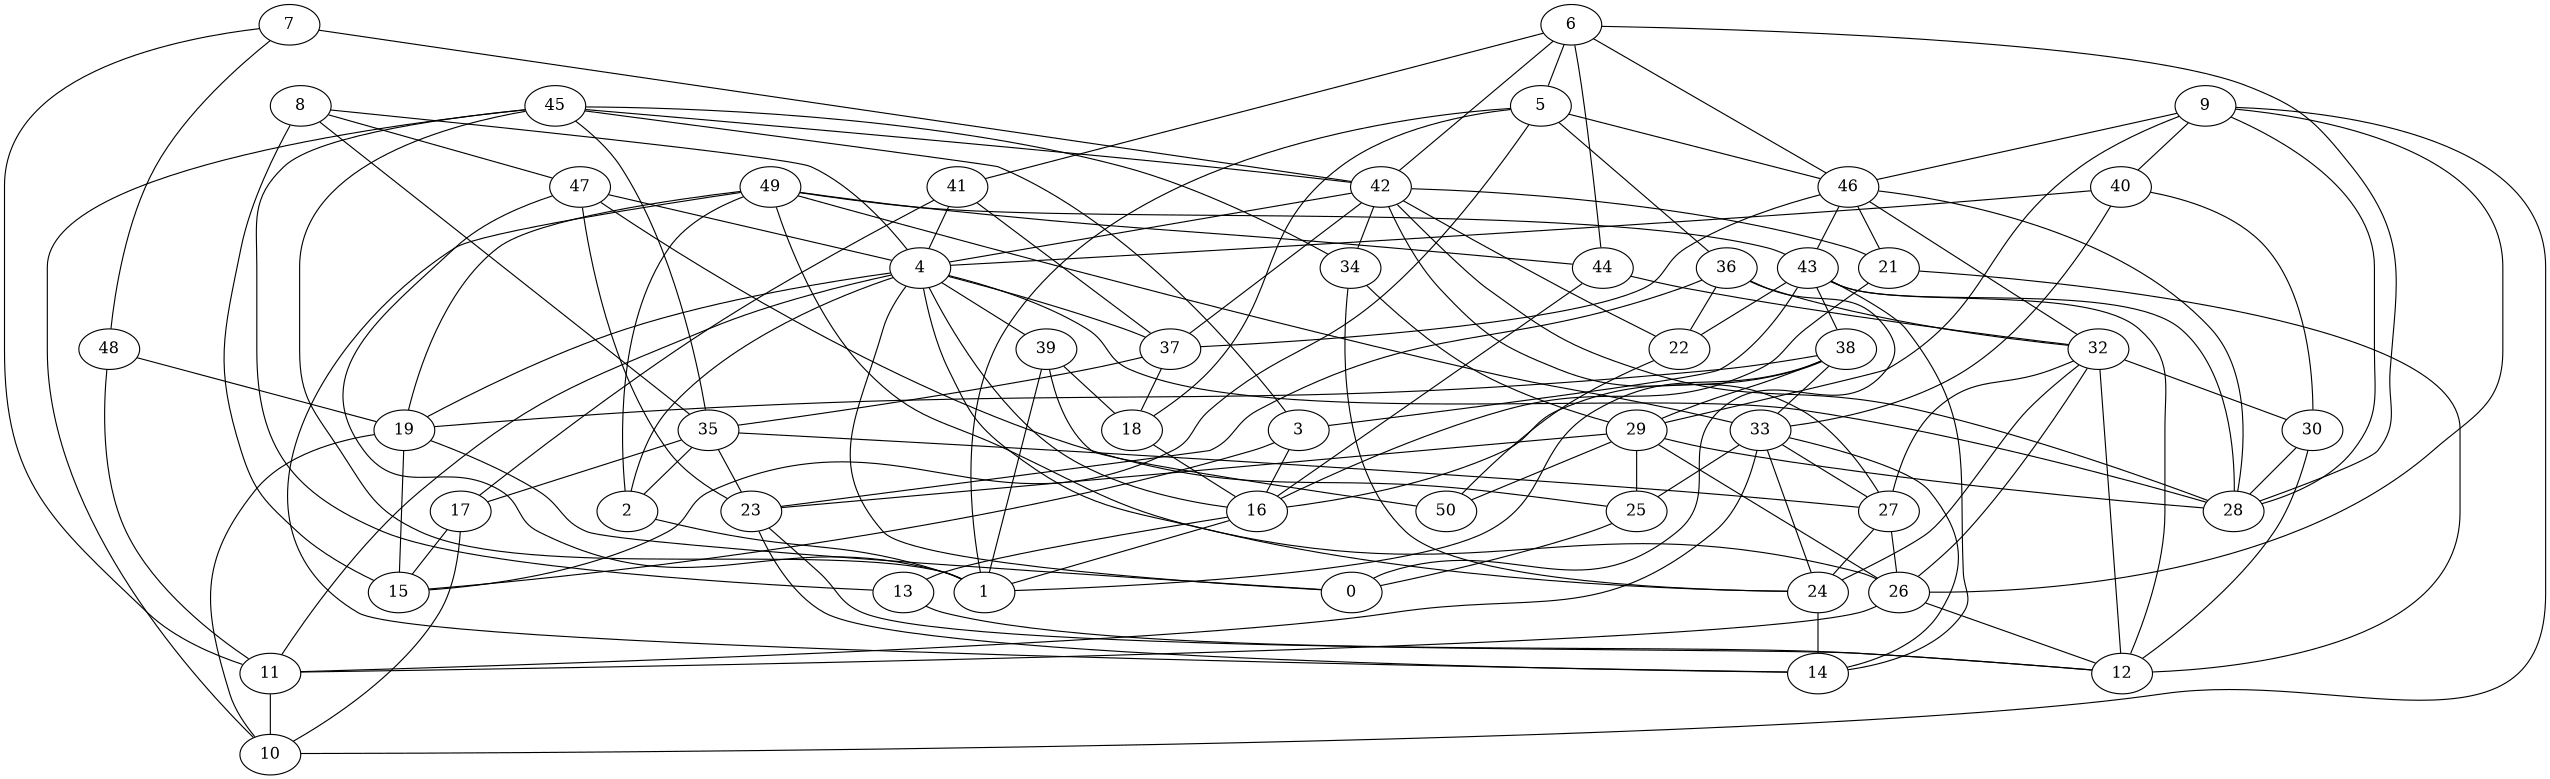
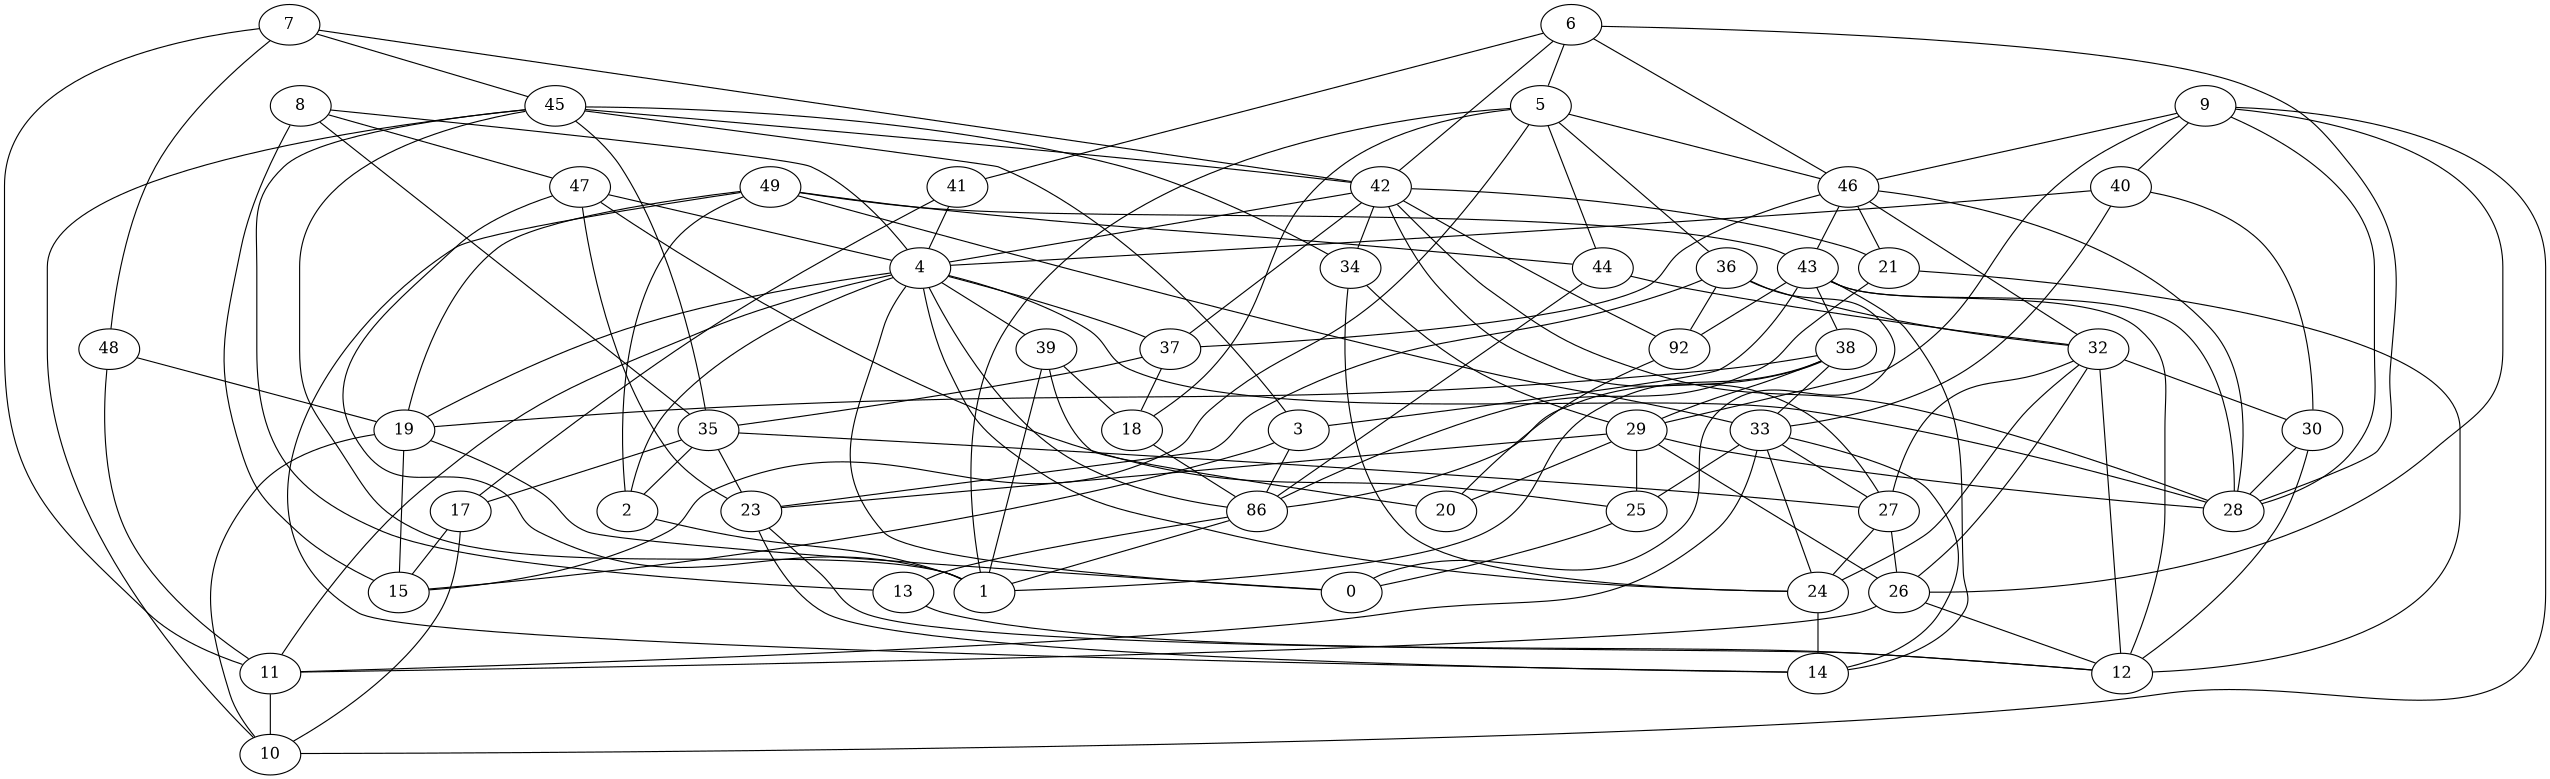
none -> (422, 65)
(1588, 136) -> (1572, 187)
(1081, 281) -> none
(1679, 349) -> (1679, 349)
(1257, 511) -> (1257, 511)
(1446, 511) -> (1446, 511)
(1477, 552) -> none
